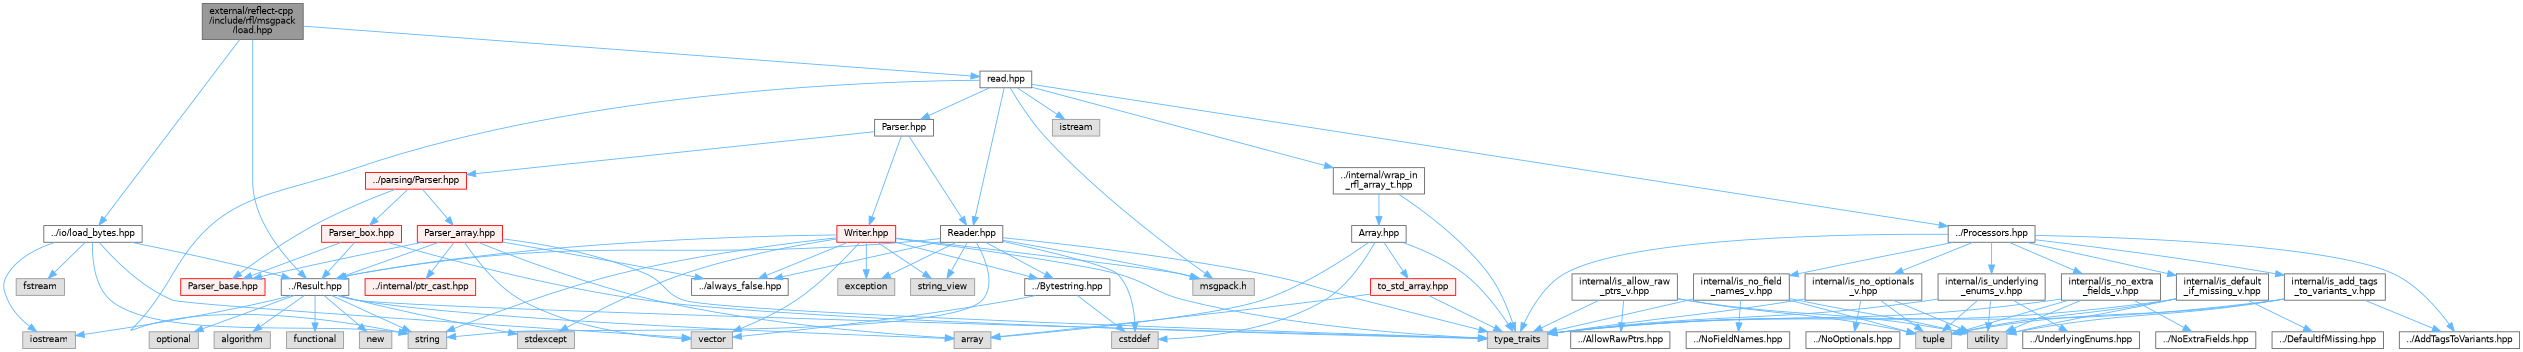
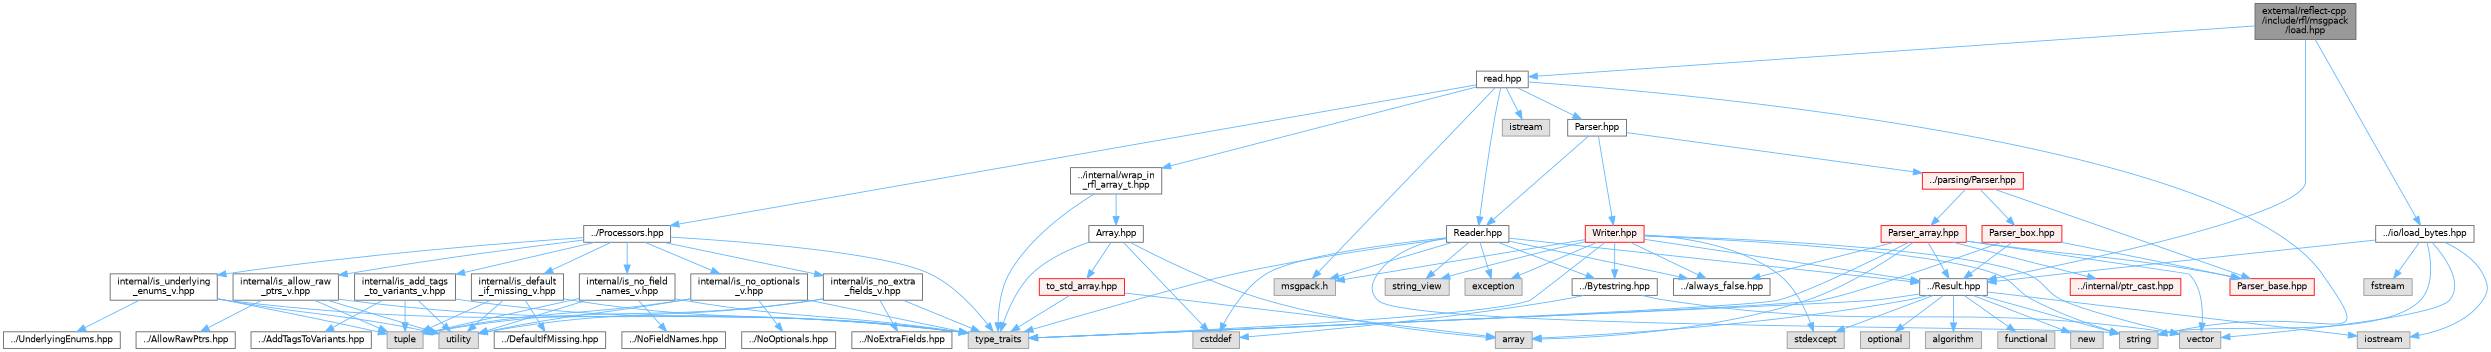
(2254, 247) -> (465, 256)
